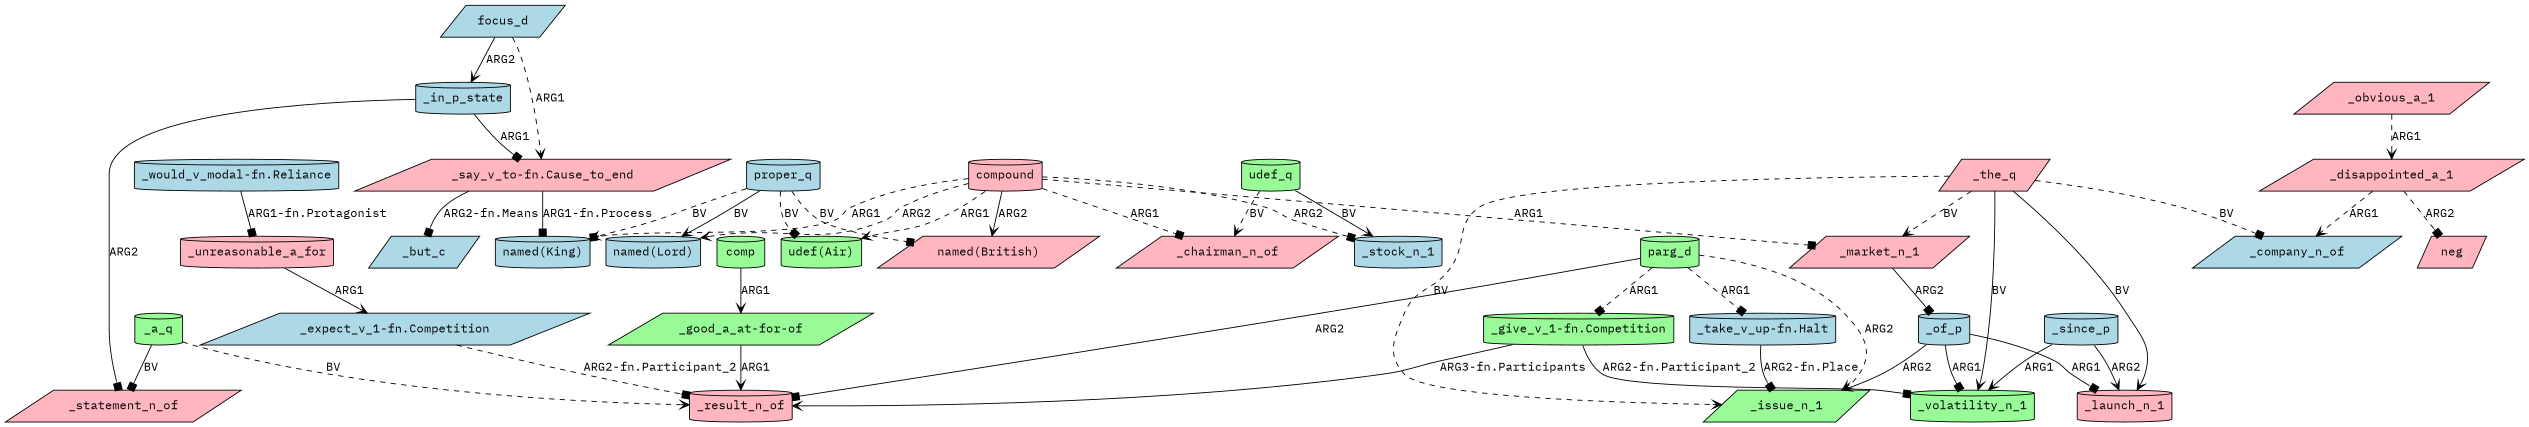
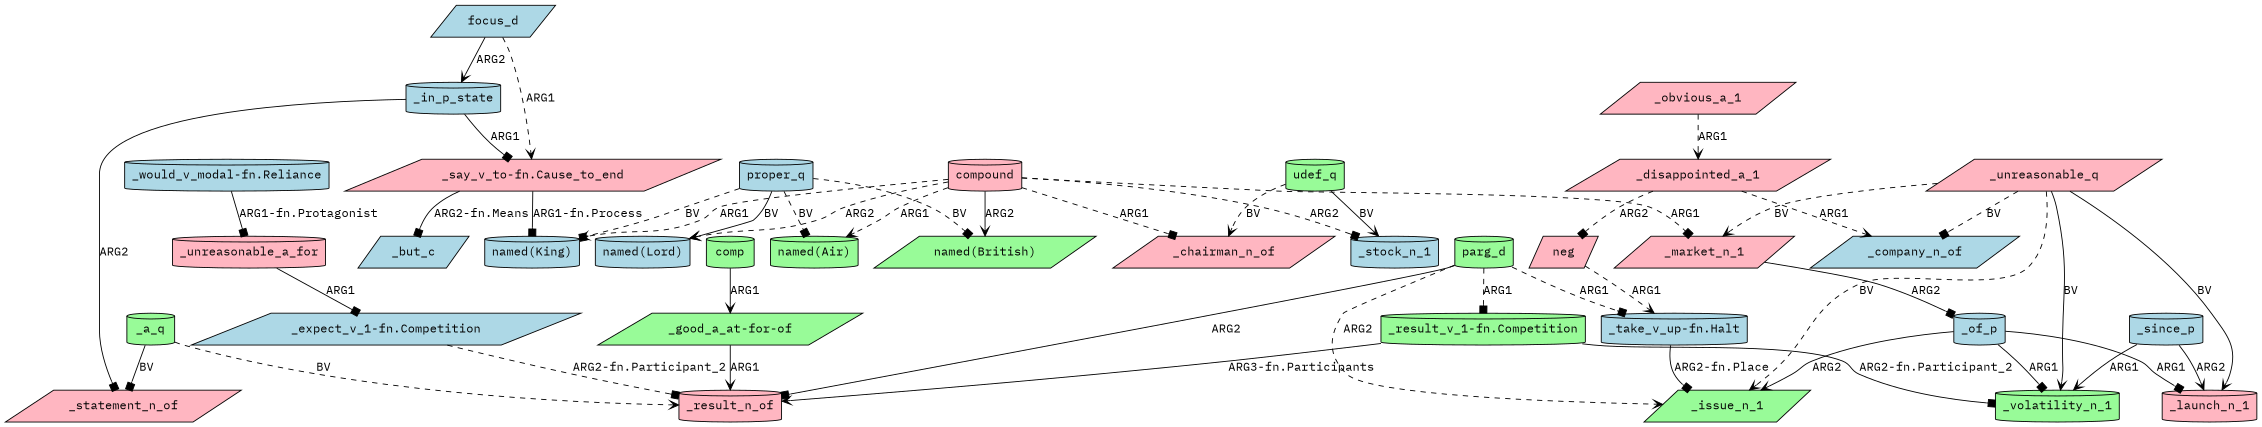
(1995, 175) -> (2044, 175)
(821, 252) -> (814, 252)
(989, 252) -> (985, 252)
none -> (1616, 286)
(322, 289) -> (314, 289)
(1579, 329) -> (1483, 329)
